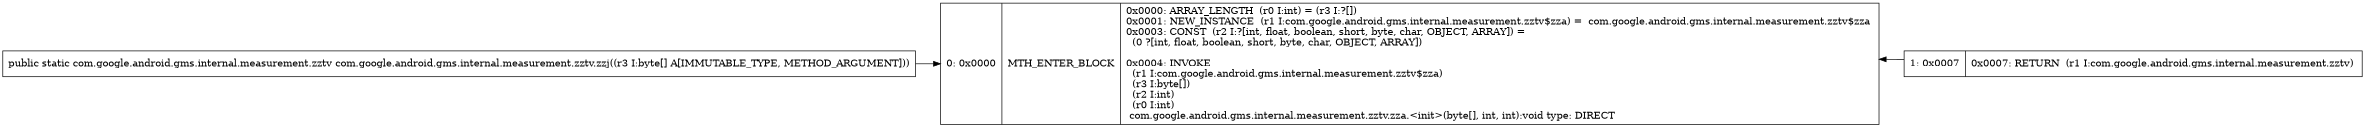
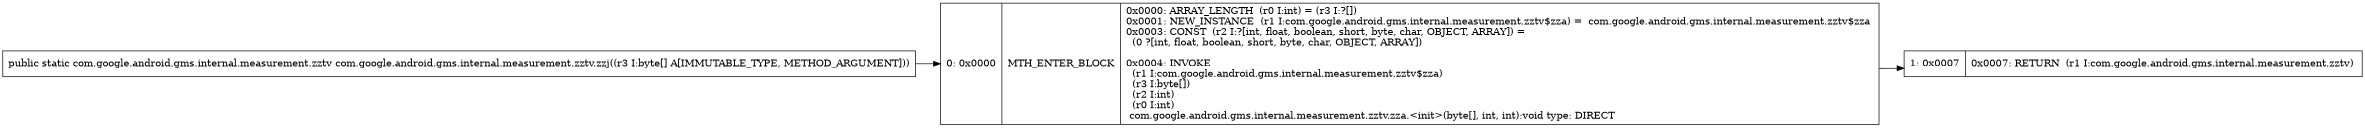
(1895, 59) -> (1888, 68)
